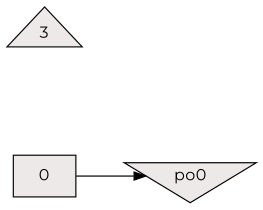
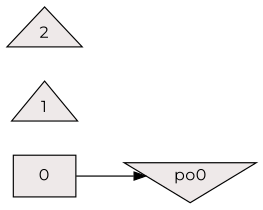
(45, 34) -> (45, 34)
none -> (45, 108)
